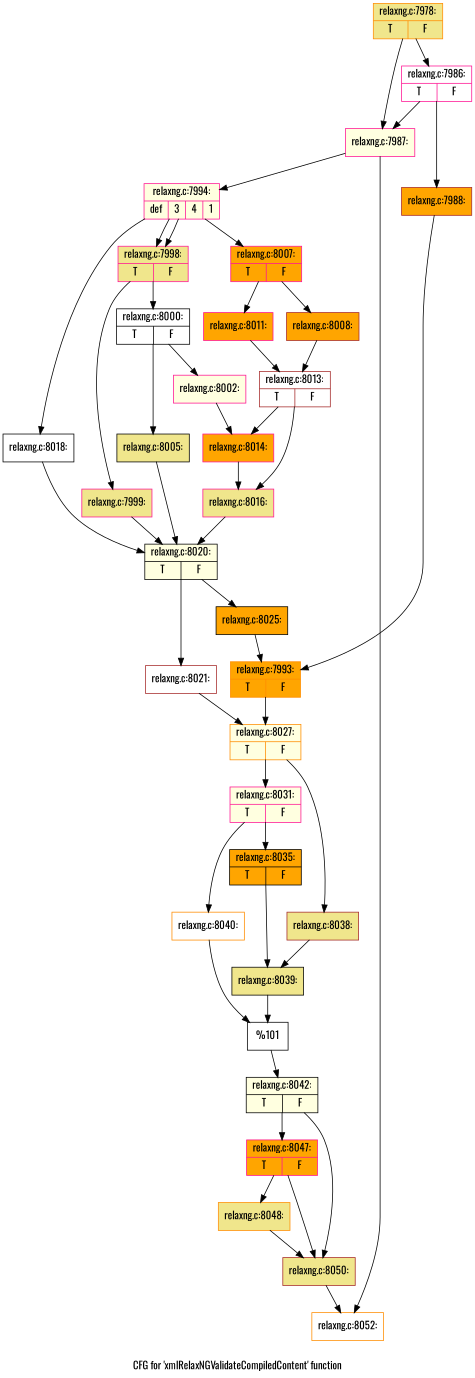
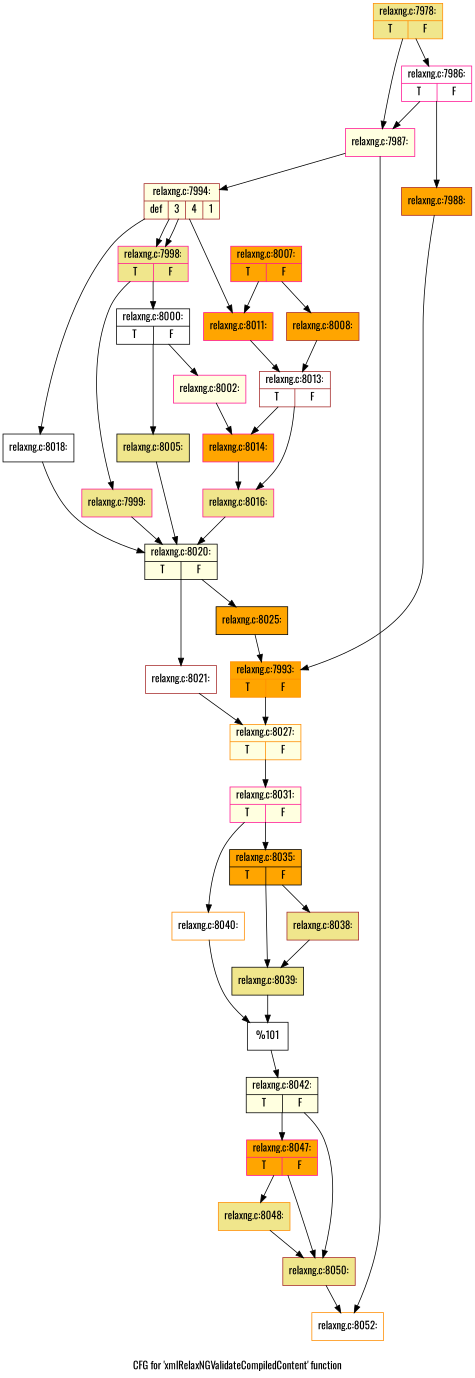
(182, 201) -> (182, 201)
(221, 230) -> (209, 262)
(320, 828) -> (293, 896)
